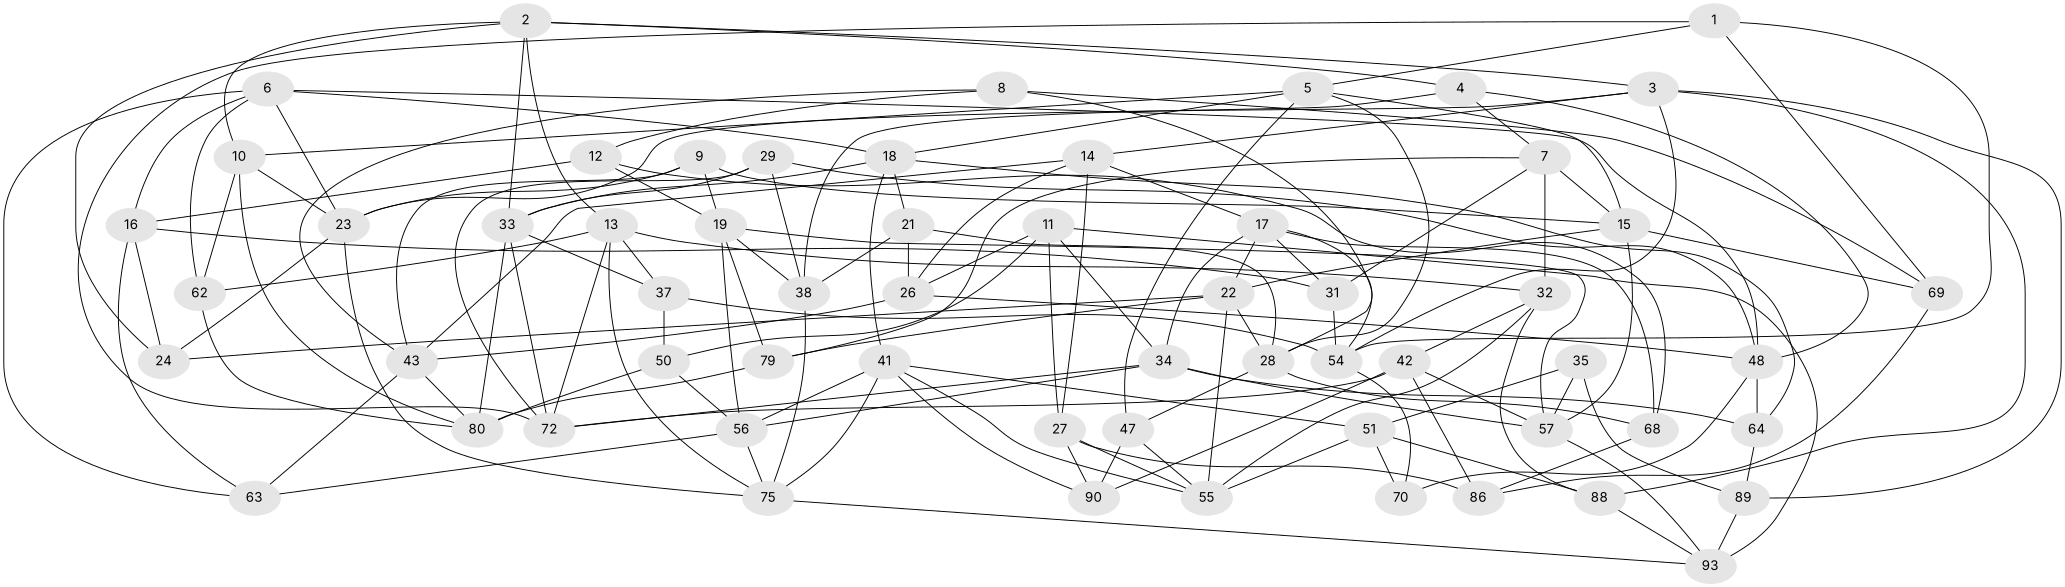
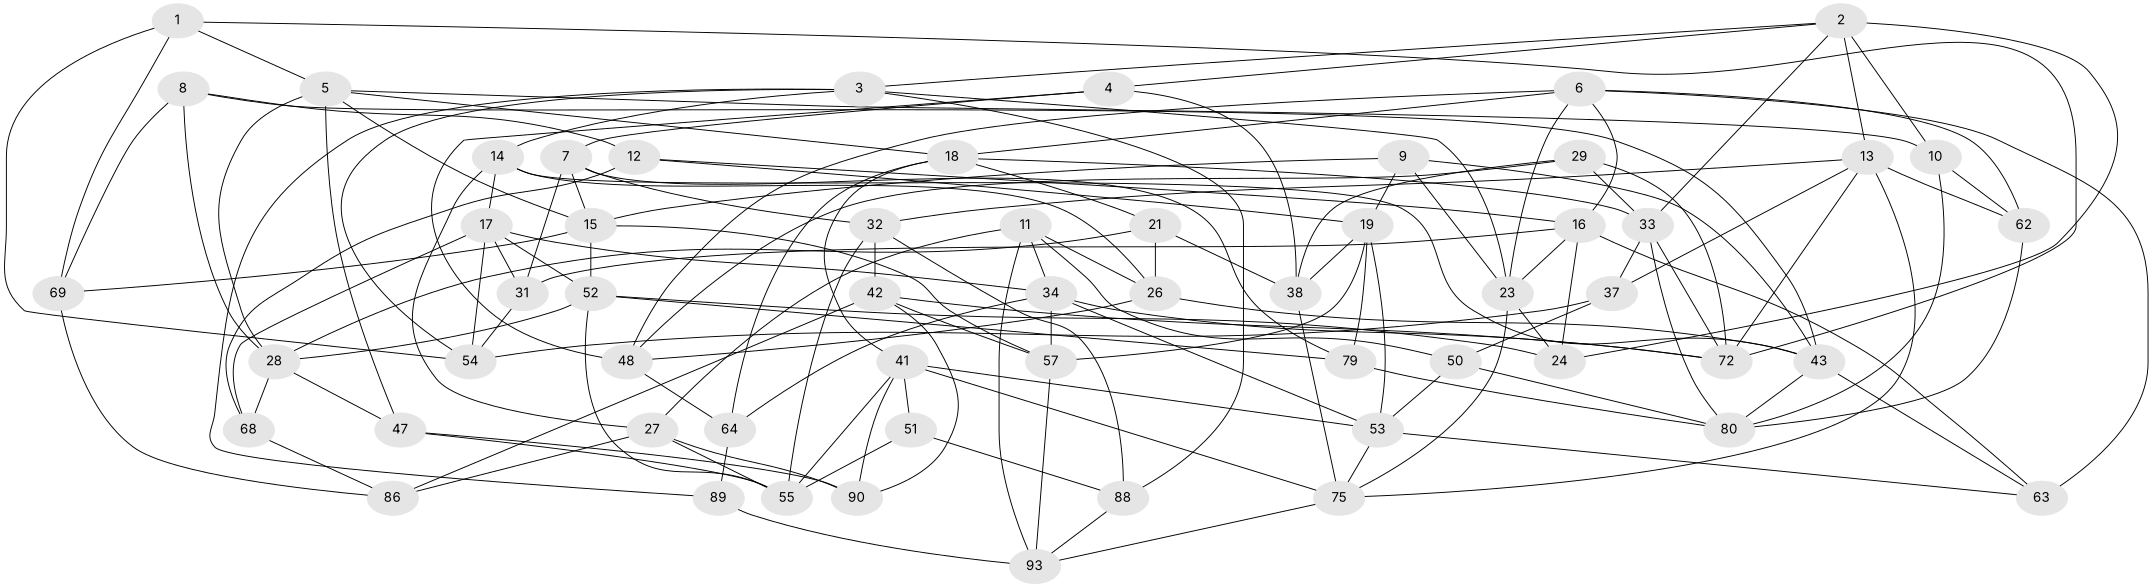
(292, 191) -> (1544, 260)
(1229, 294) -> (591, 294)
(1581, 362) -> none
(742, 430) -> (1378, 430)
(1401, 498) -> none
